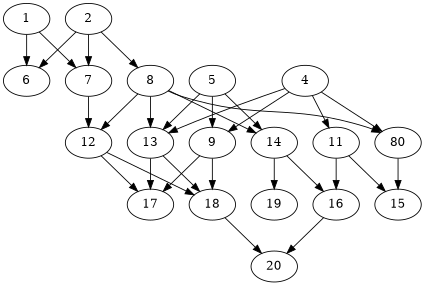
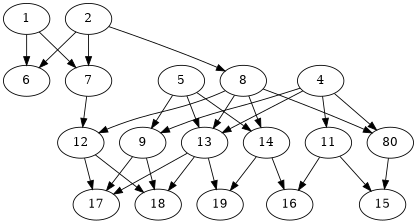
none -> (211, 169)
(274, 267) -> none
